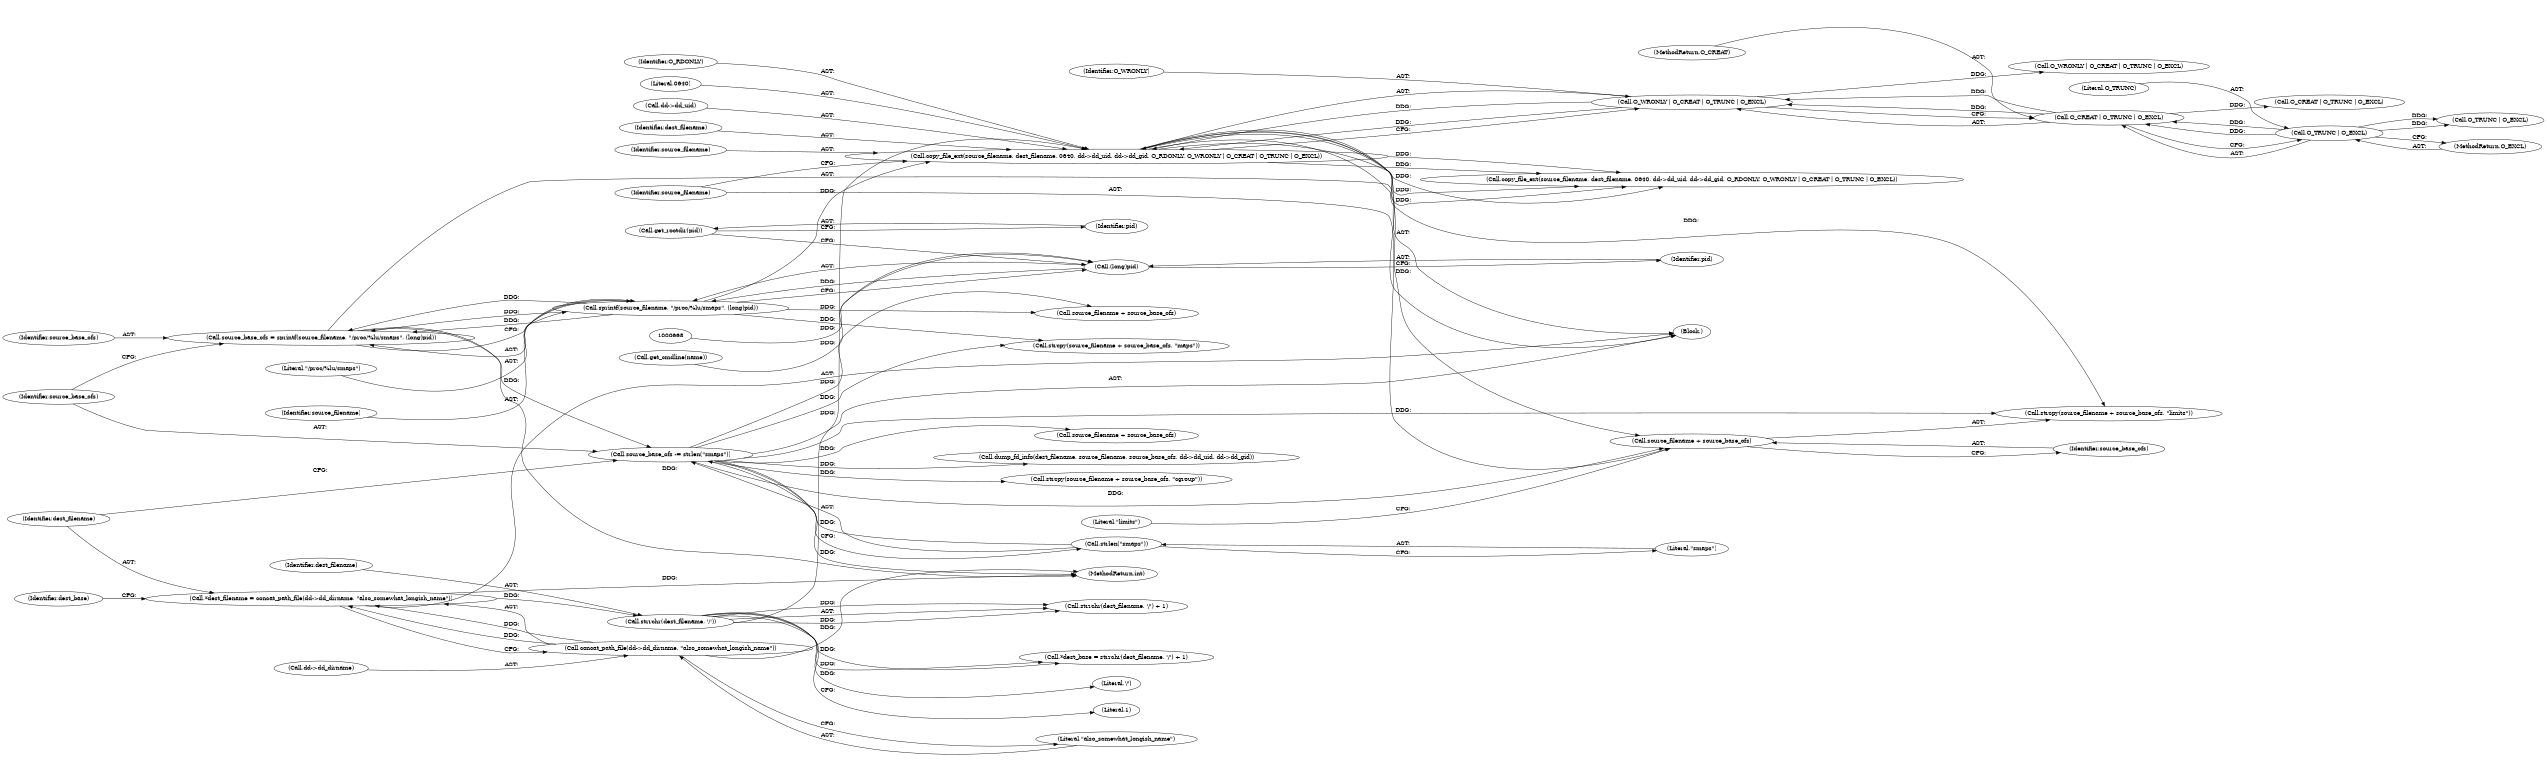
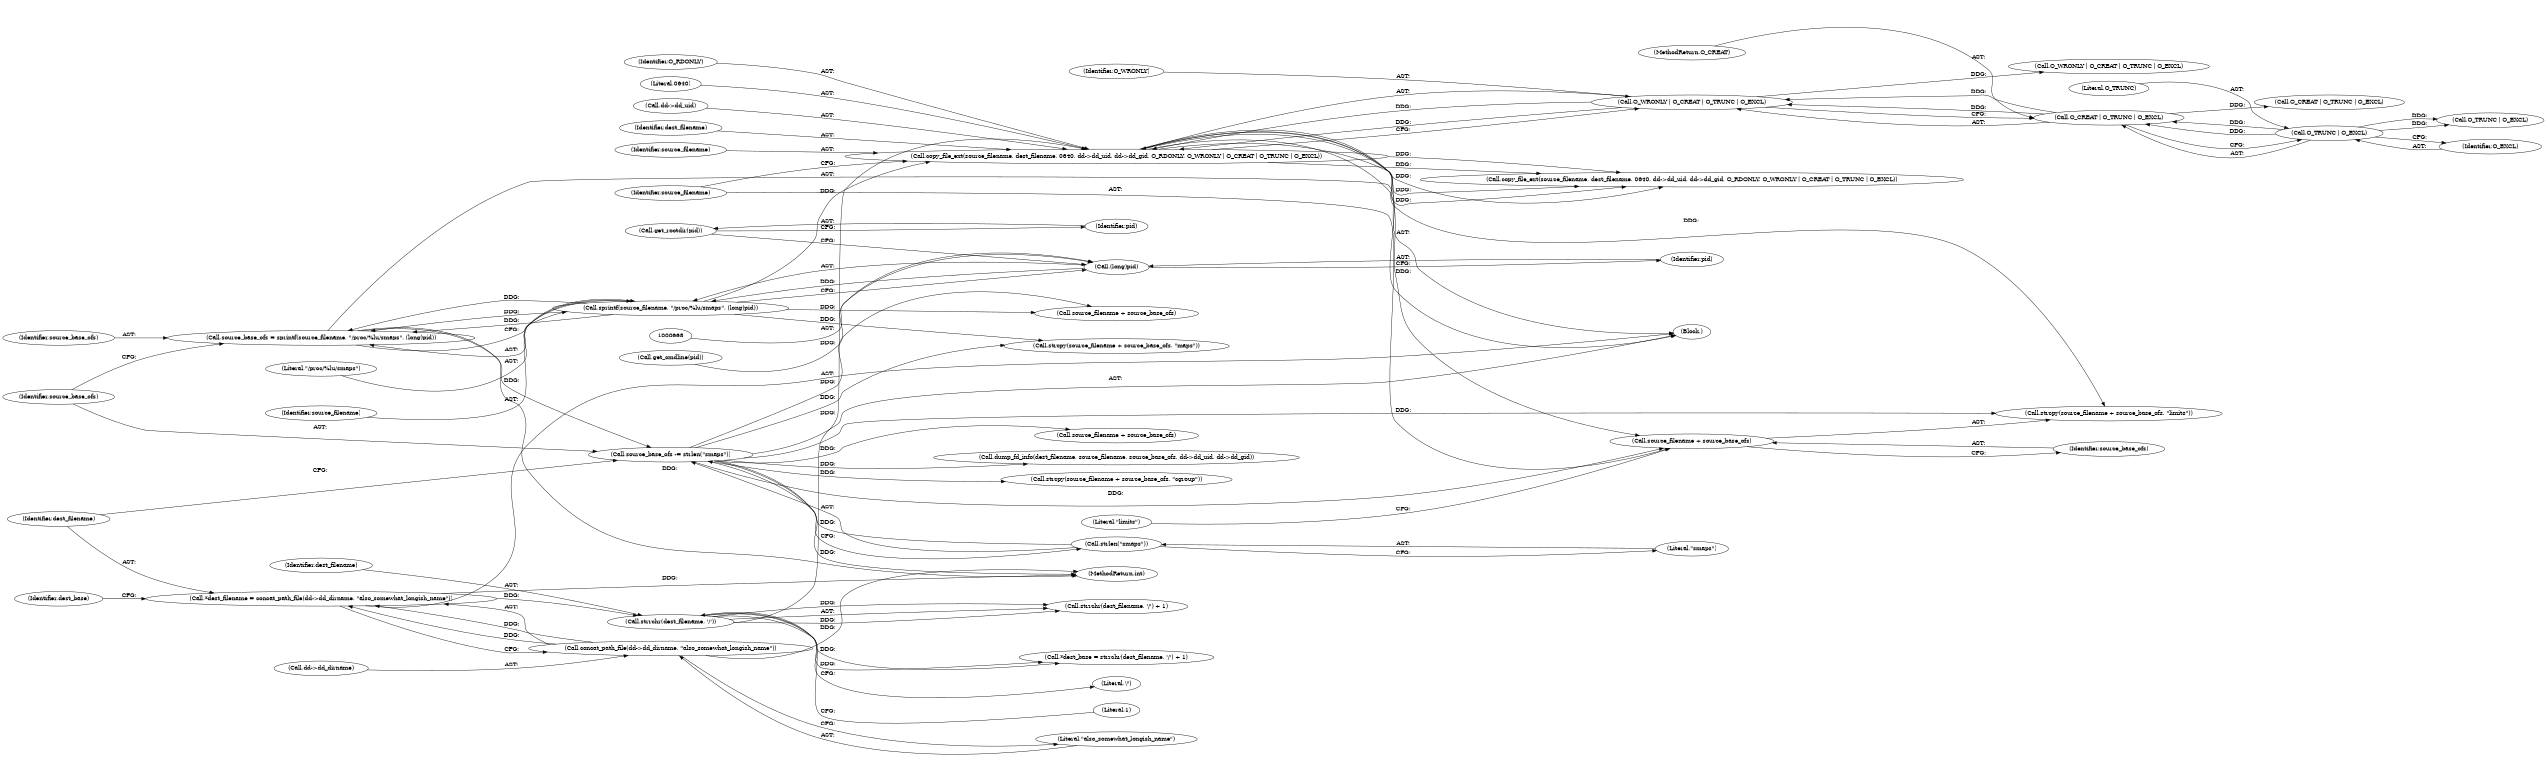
(2490, 147) -> (2490, 147)
(829, 328) -> (829, 328)
(671, 358) -> (671, 358)
(829, 674) -> (829, 674)
(865, 711) -> (860, 722)
